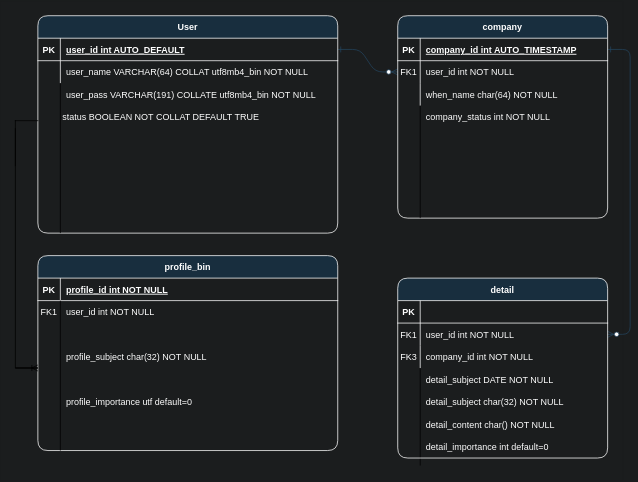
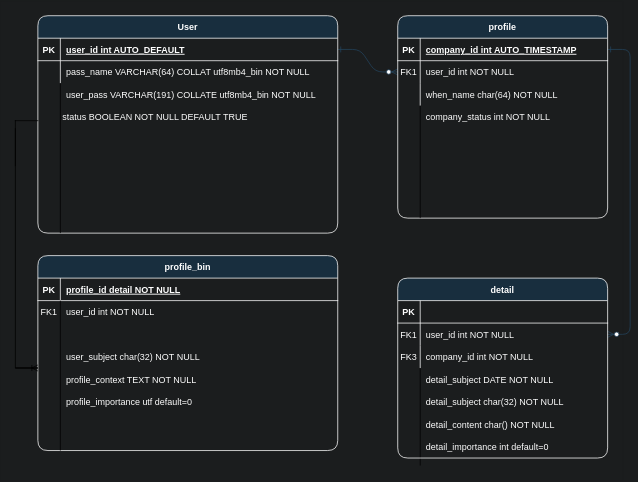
(503, 27) -> (503, 27)
(184, 72) -> (184, 72)
(152, 117) -> (147, 117)
(116, 290) -> (122, 290)
(143, 357) -> (138, 357)
none -> (199, 379)
